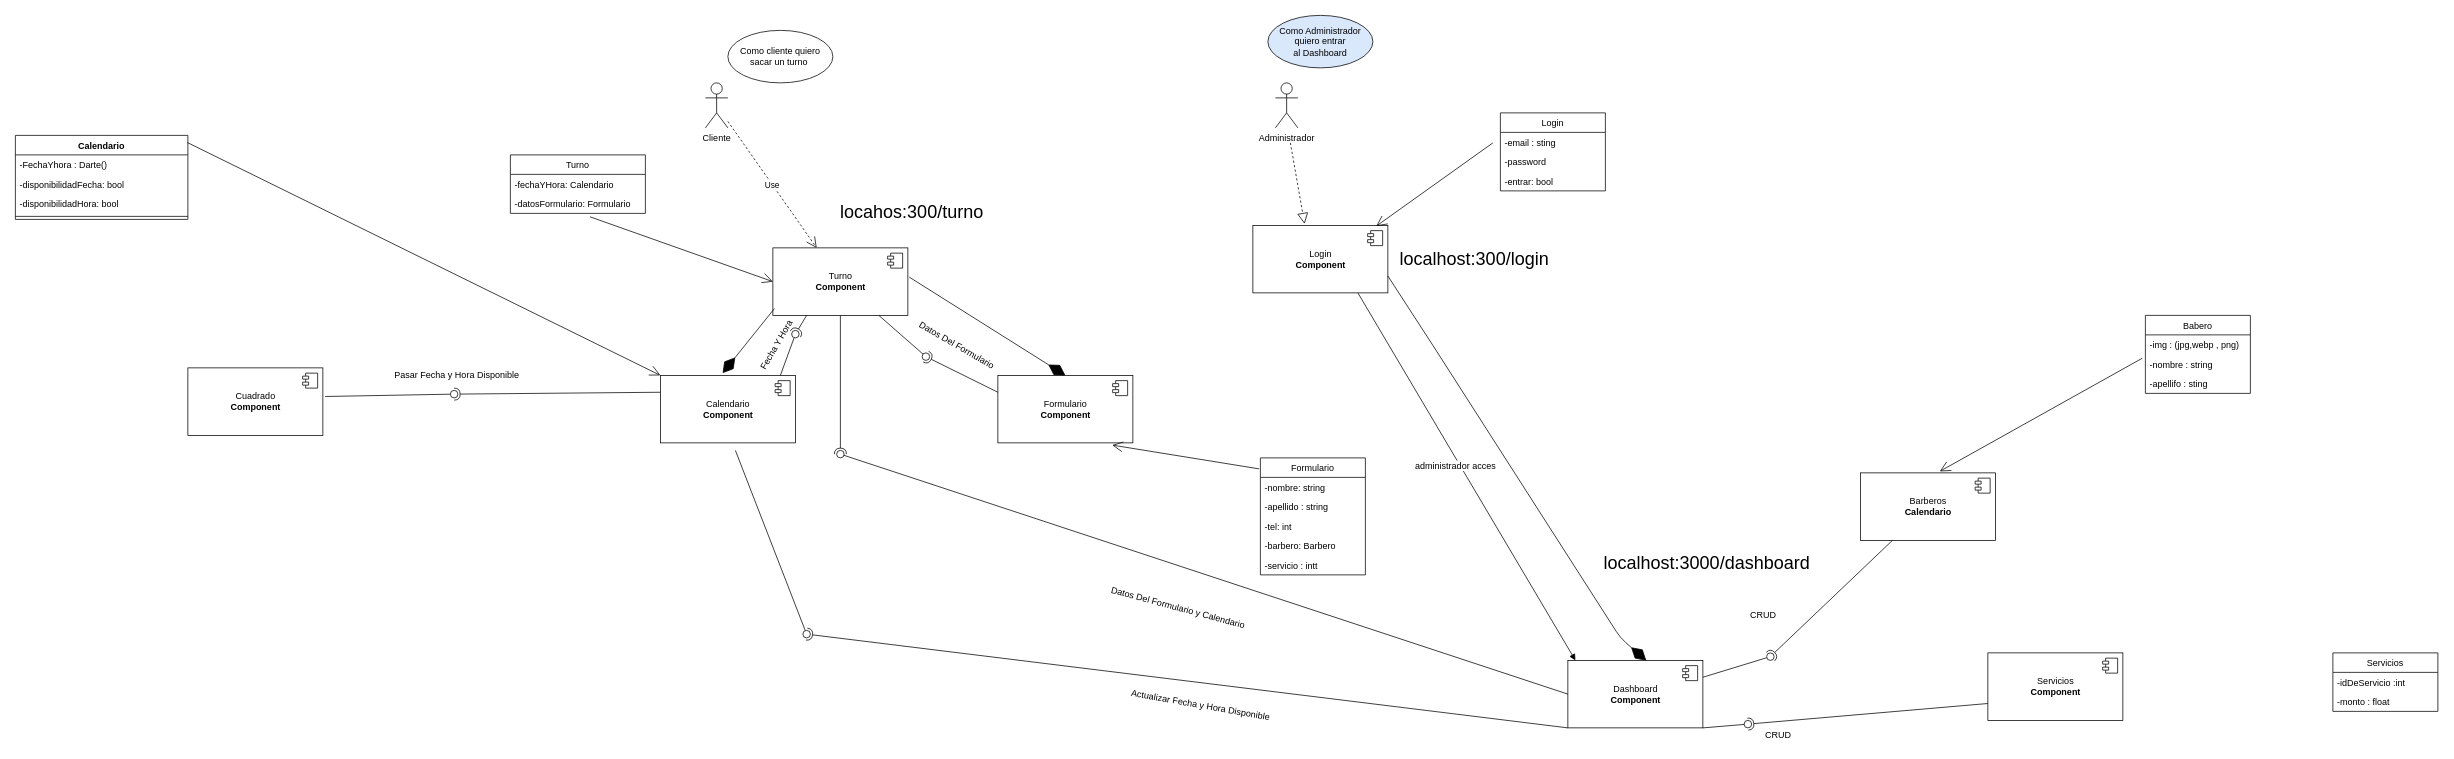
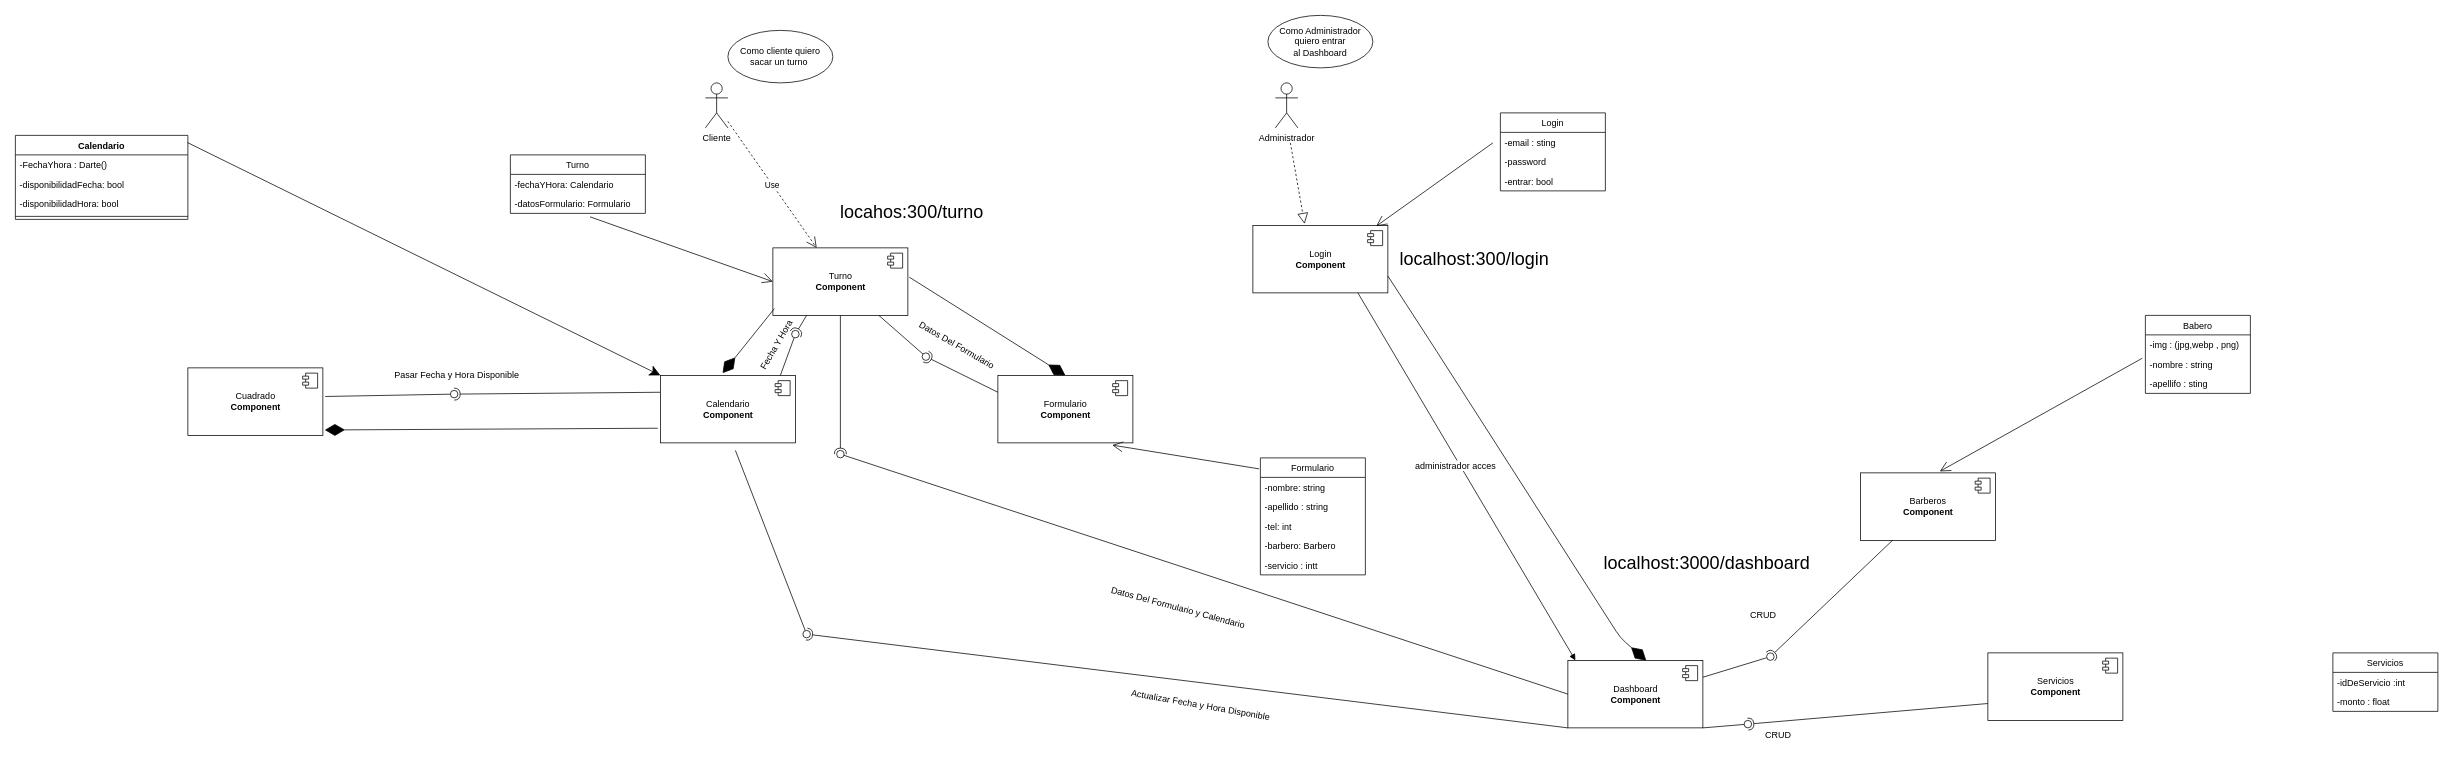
(1320, 42) -> (1320, 42)
(654, 372) -> (651, 371)
none -> (411, 430)
(1928, 507) -> (1928, 507)
